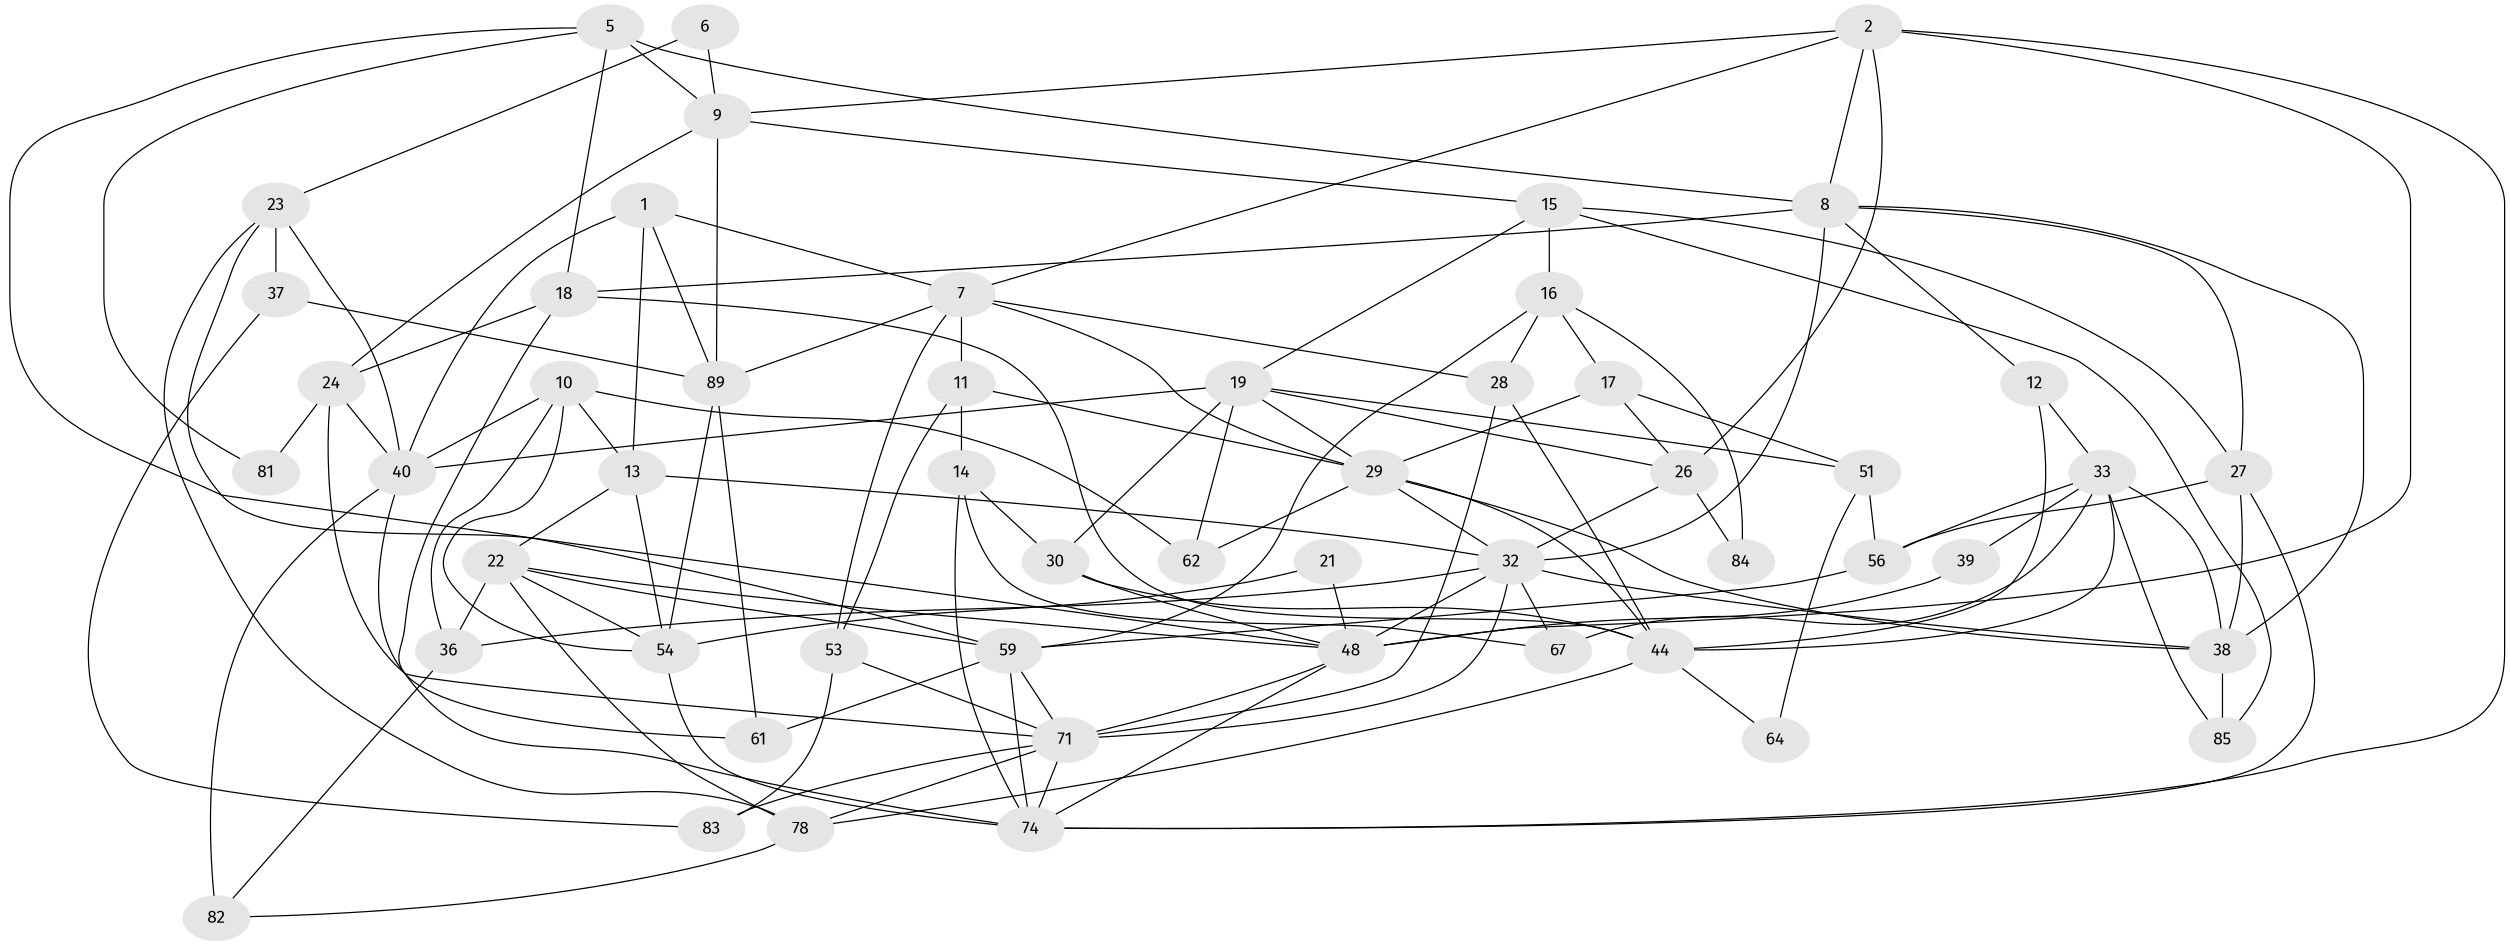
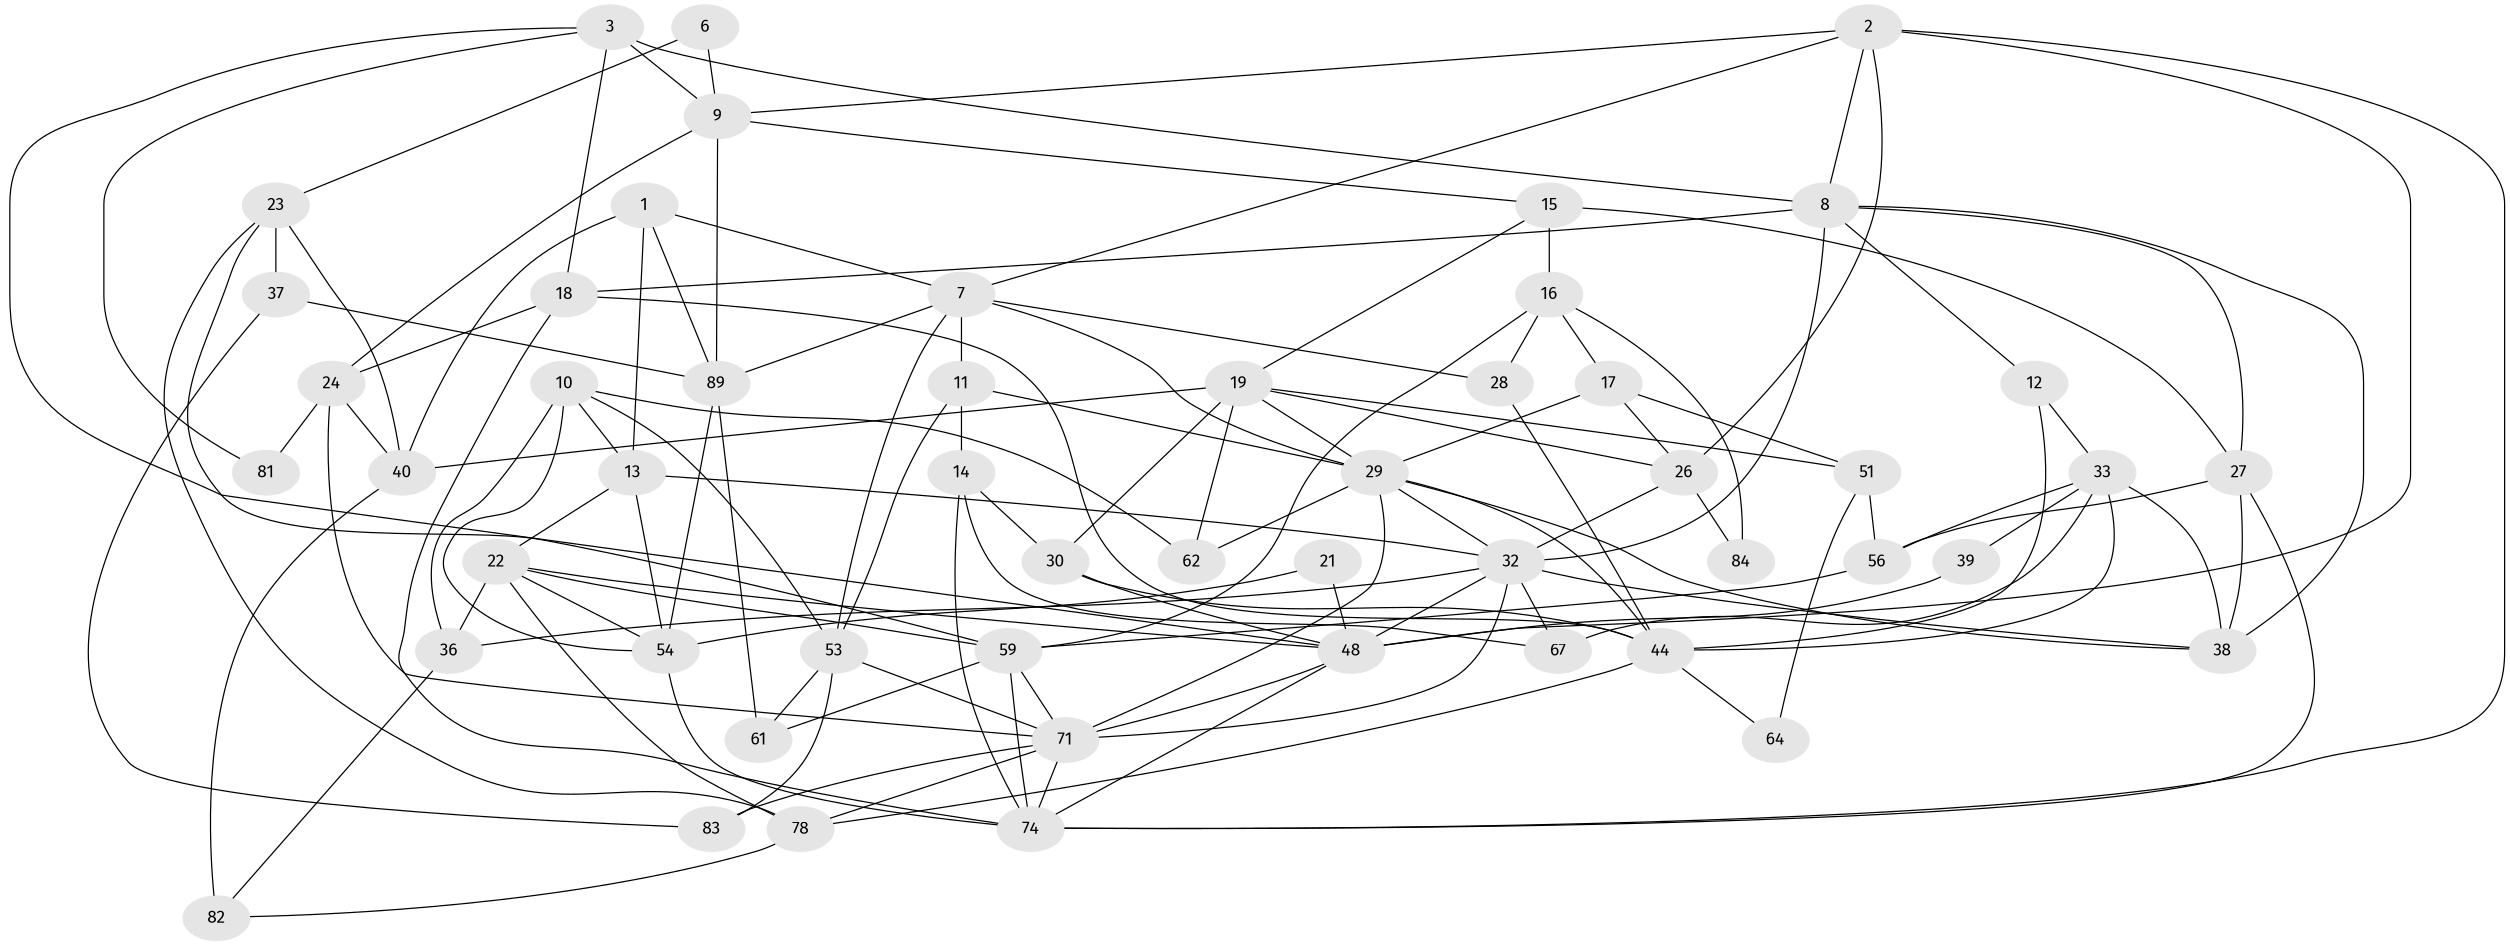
(610, 27) -> (610, 27)
(497, 421) -> (717, 490)
(1388, 677) -> (1259, 651)
(469, 706) -> (796, 695)
(2222, 740) -> none
